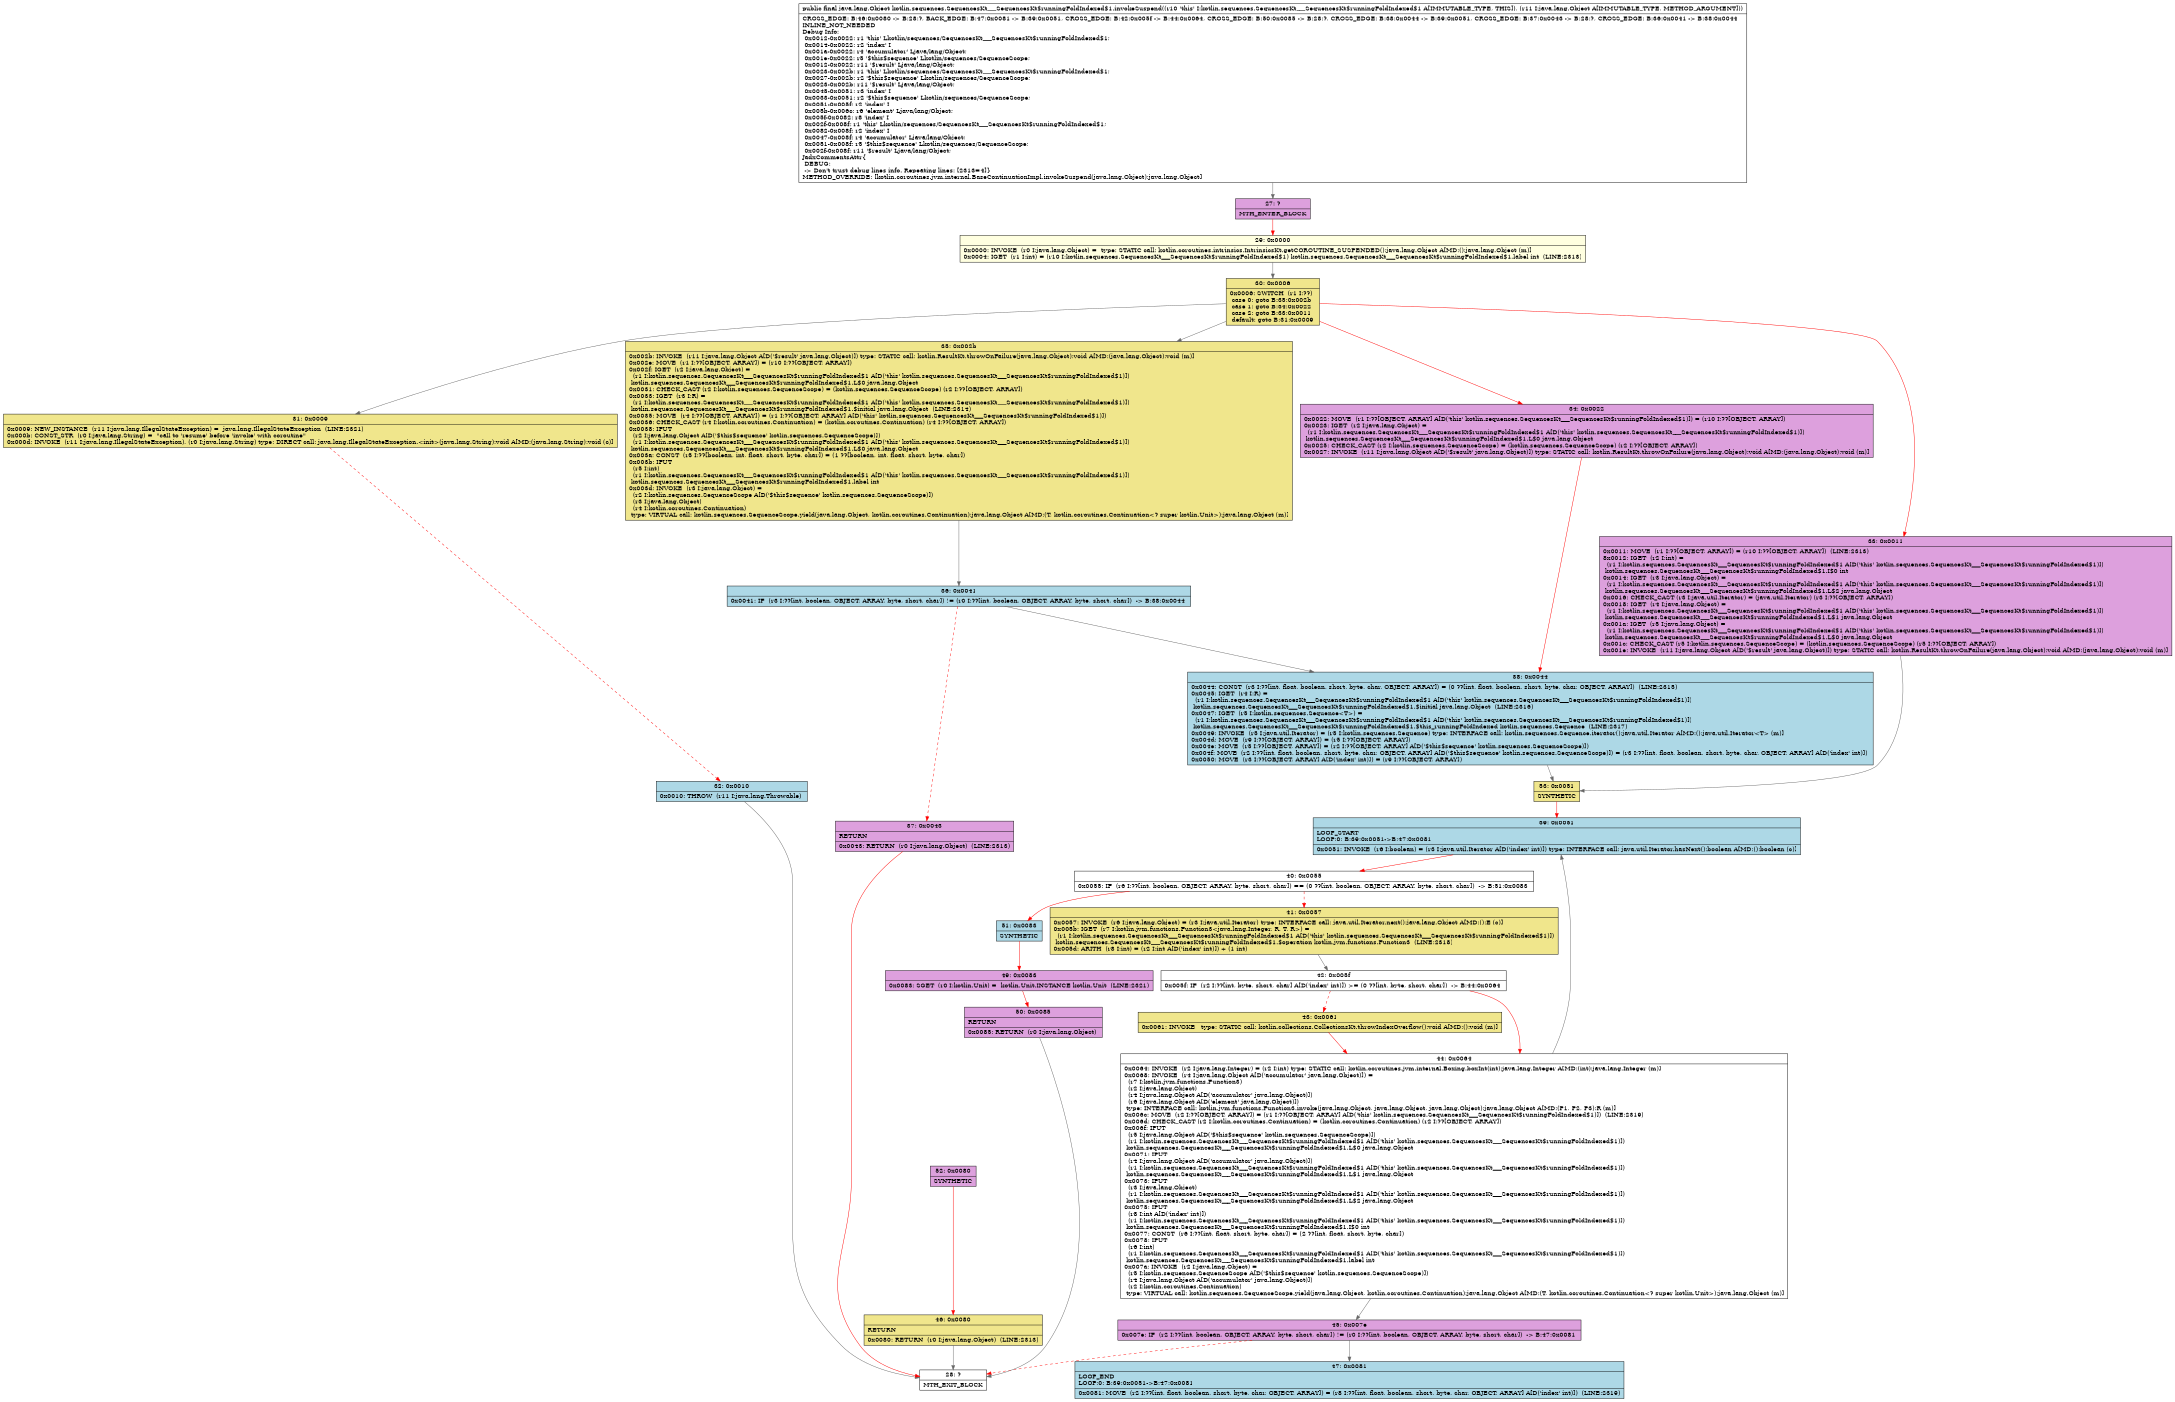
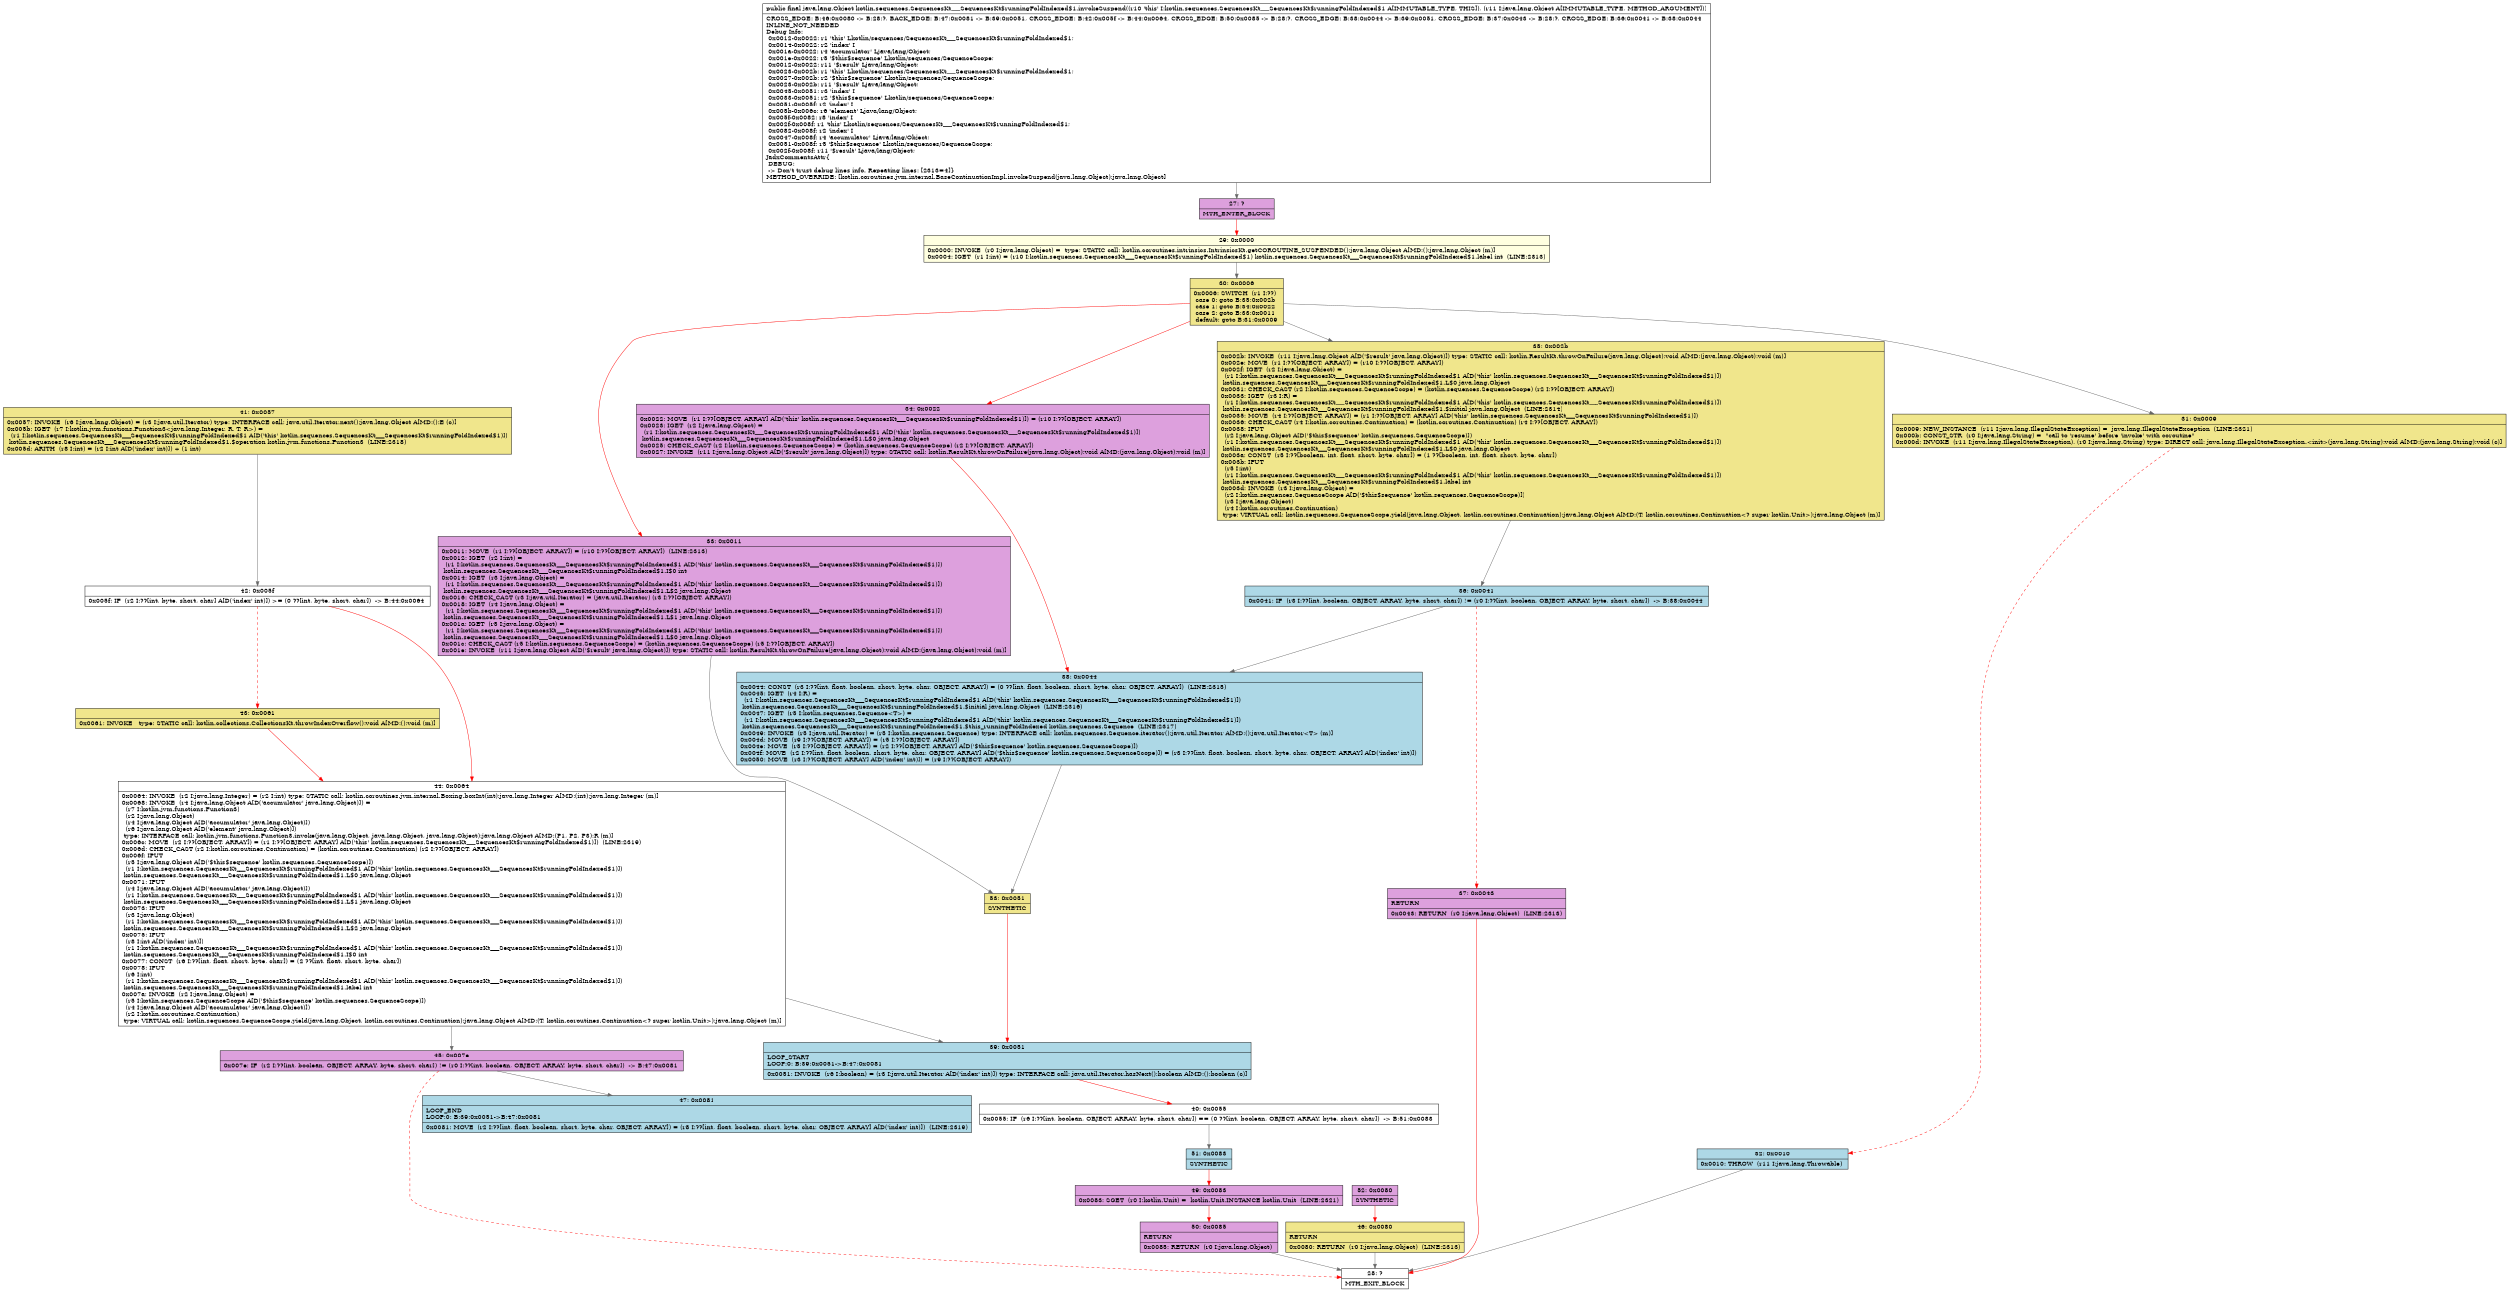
(1645, 558) -> (483, 558)
(1304, 897) -> none
(1078, 899) -> (1209, 1134)
